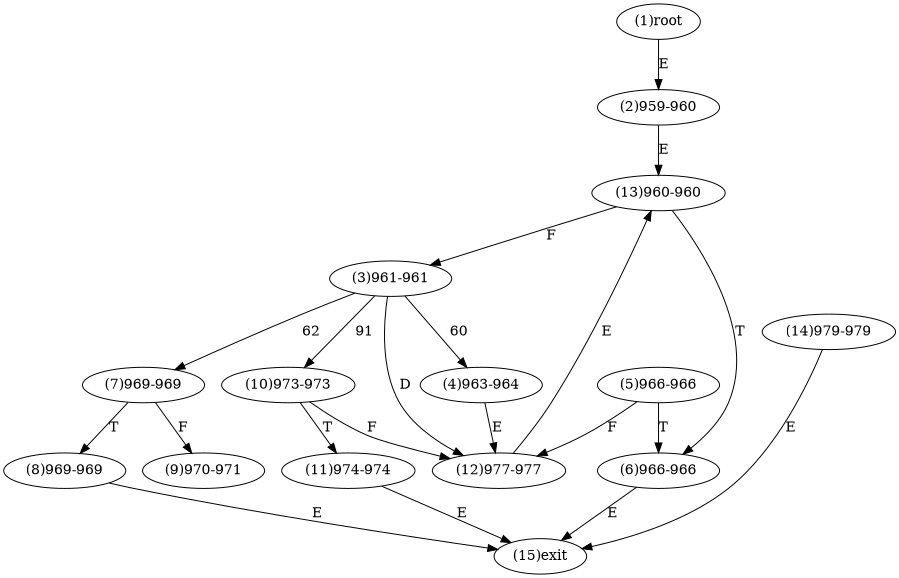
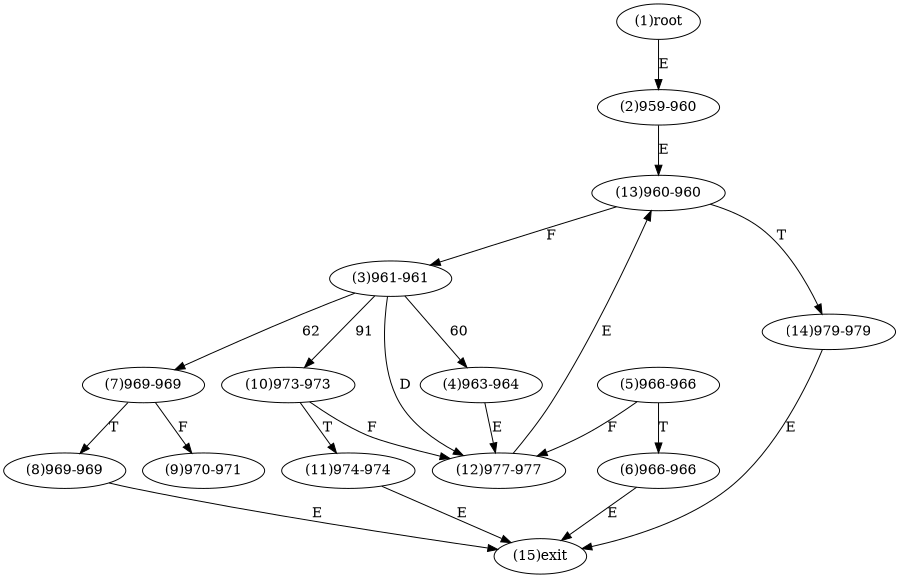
(733, 329) -> (776, 242)
